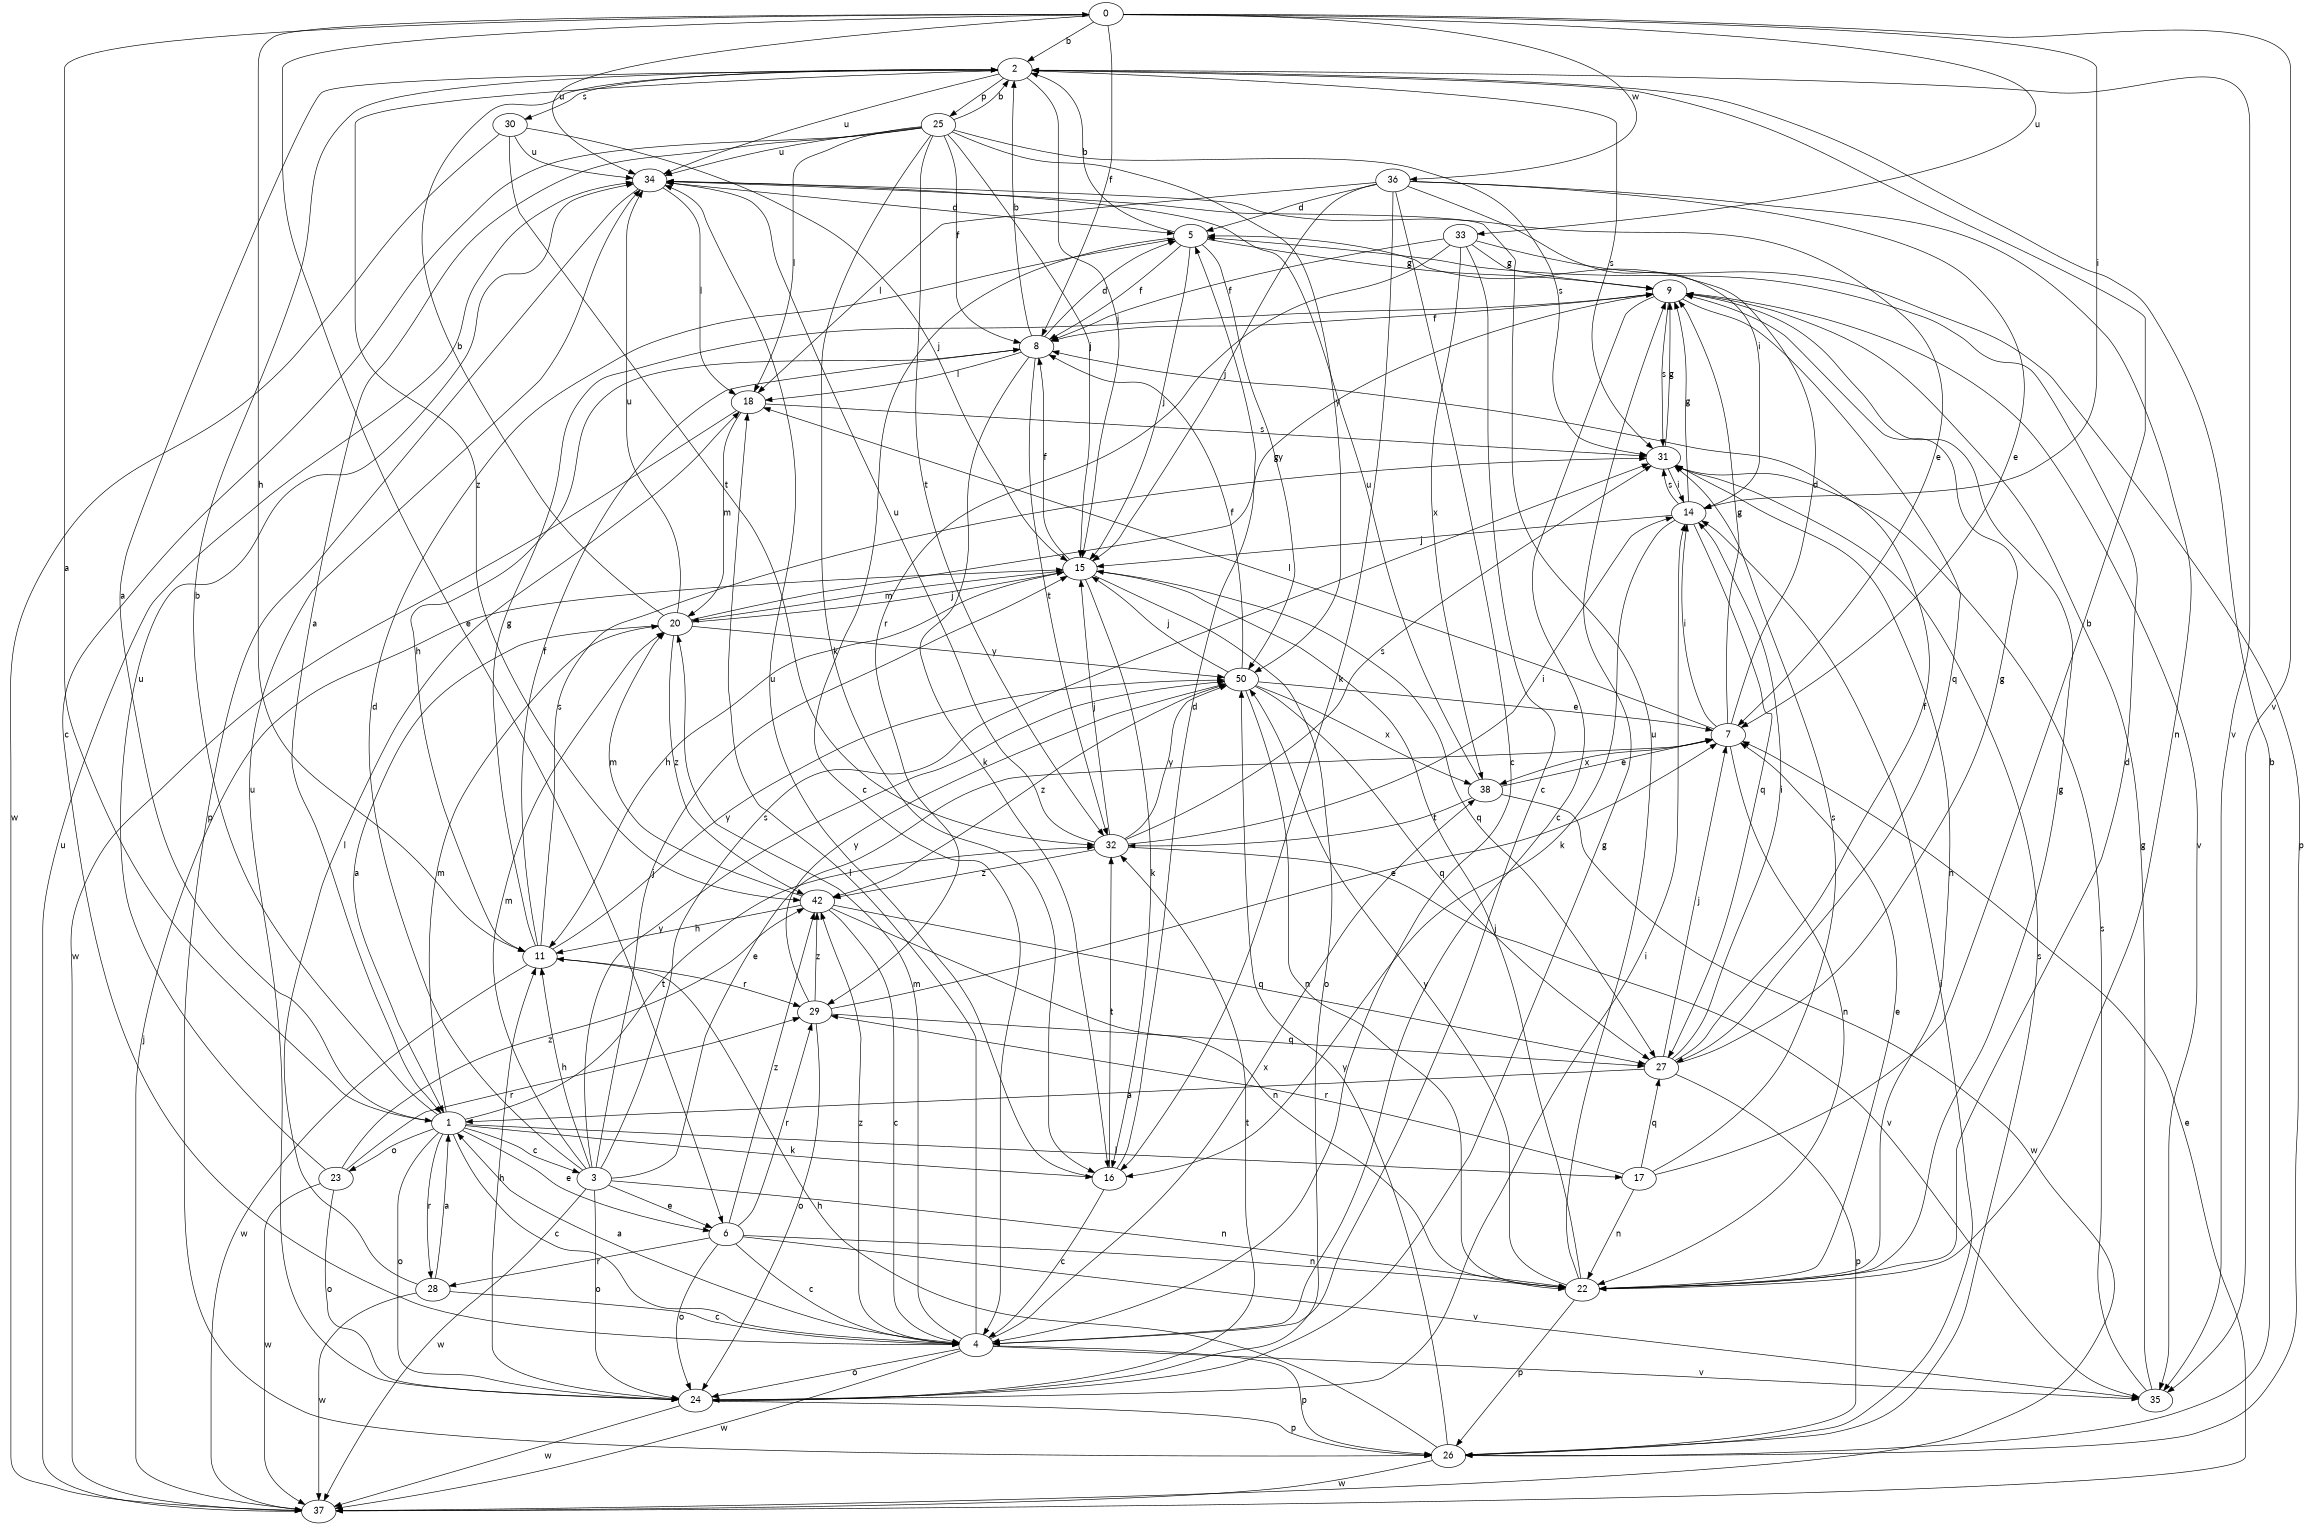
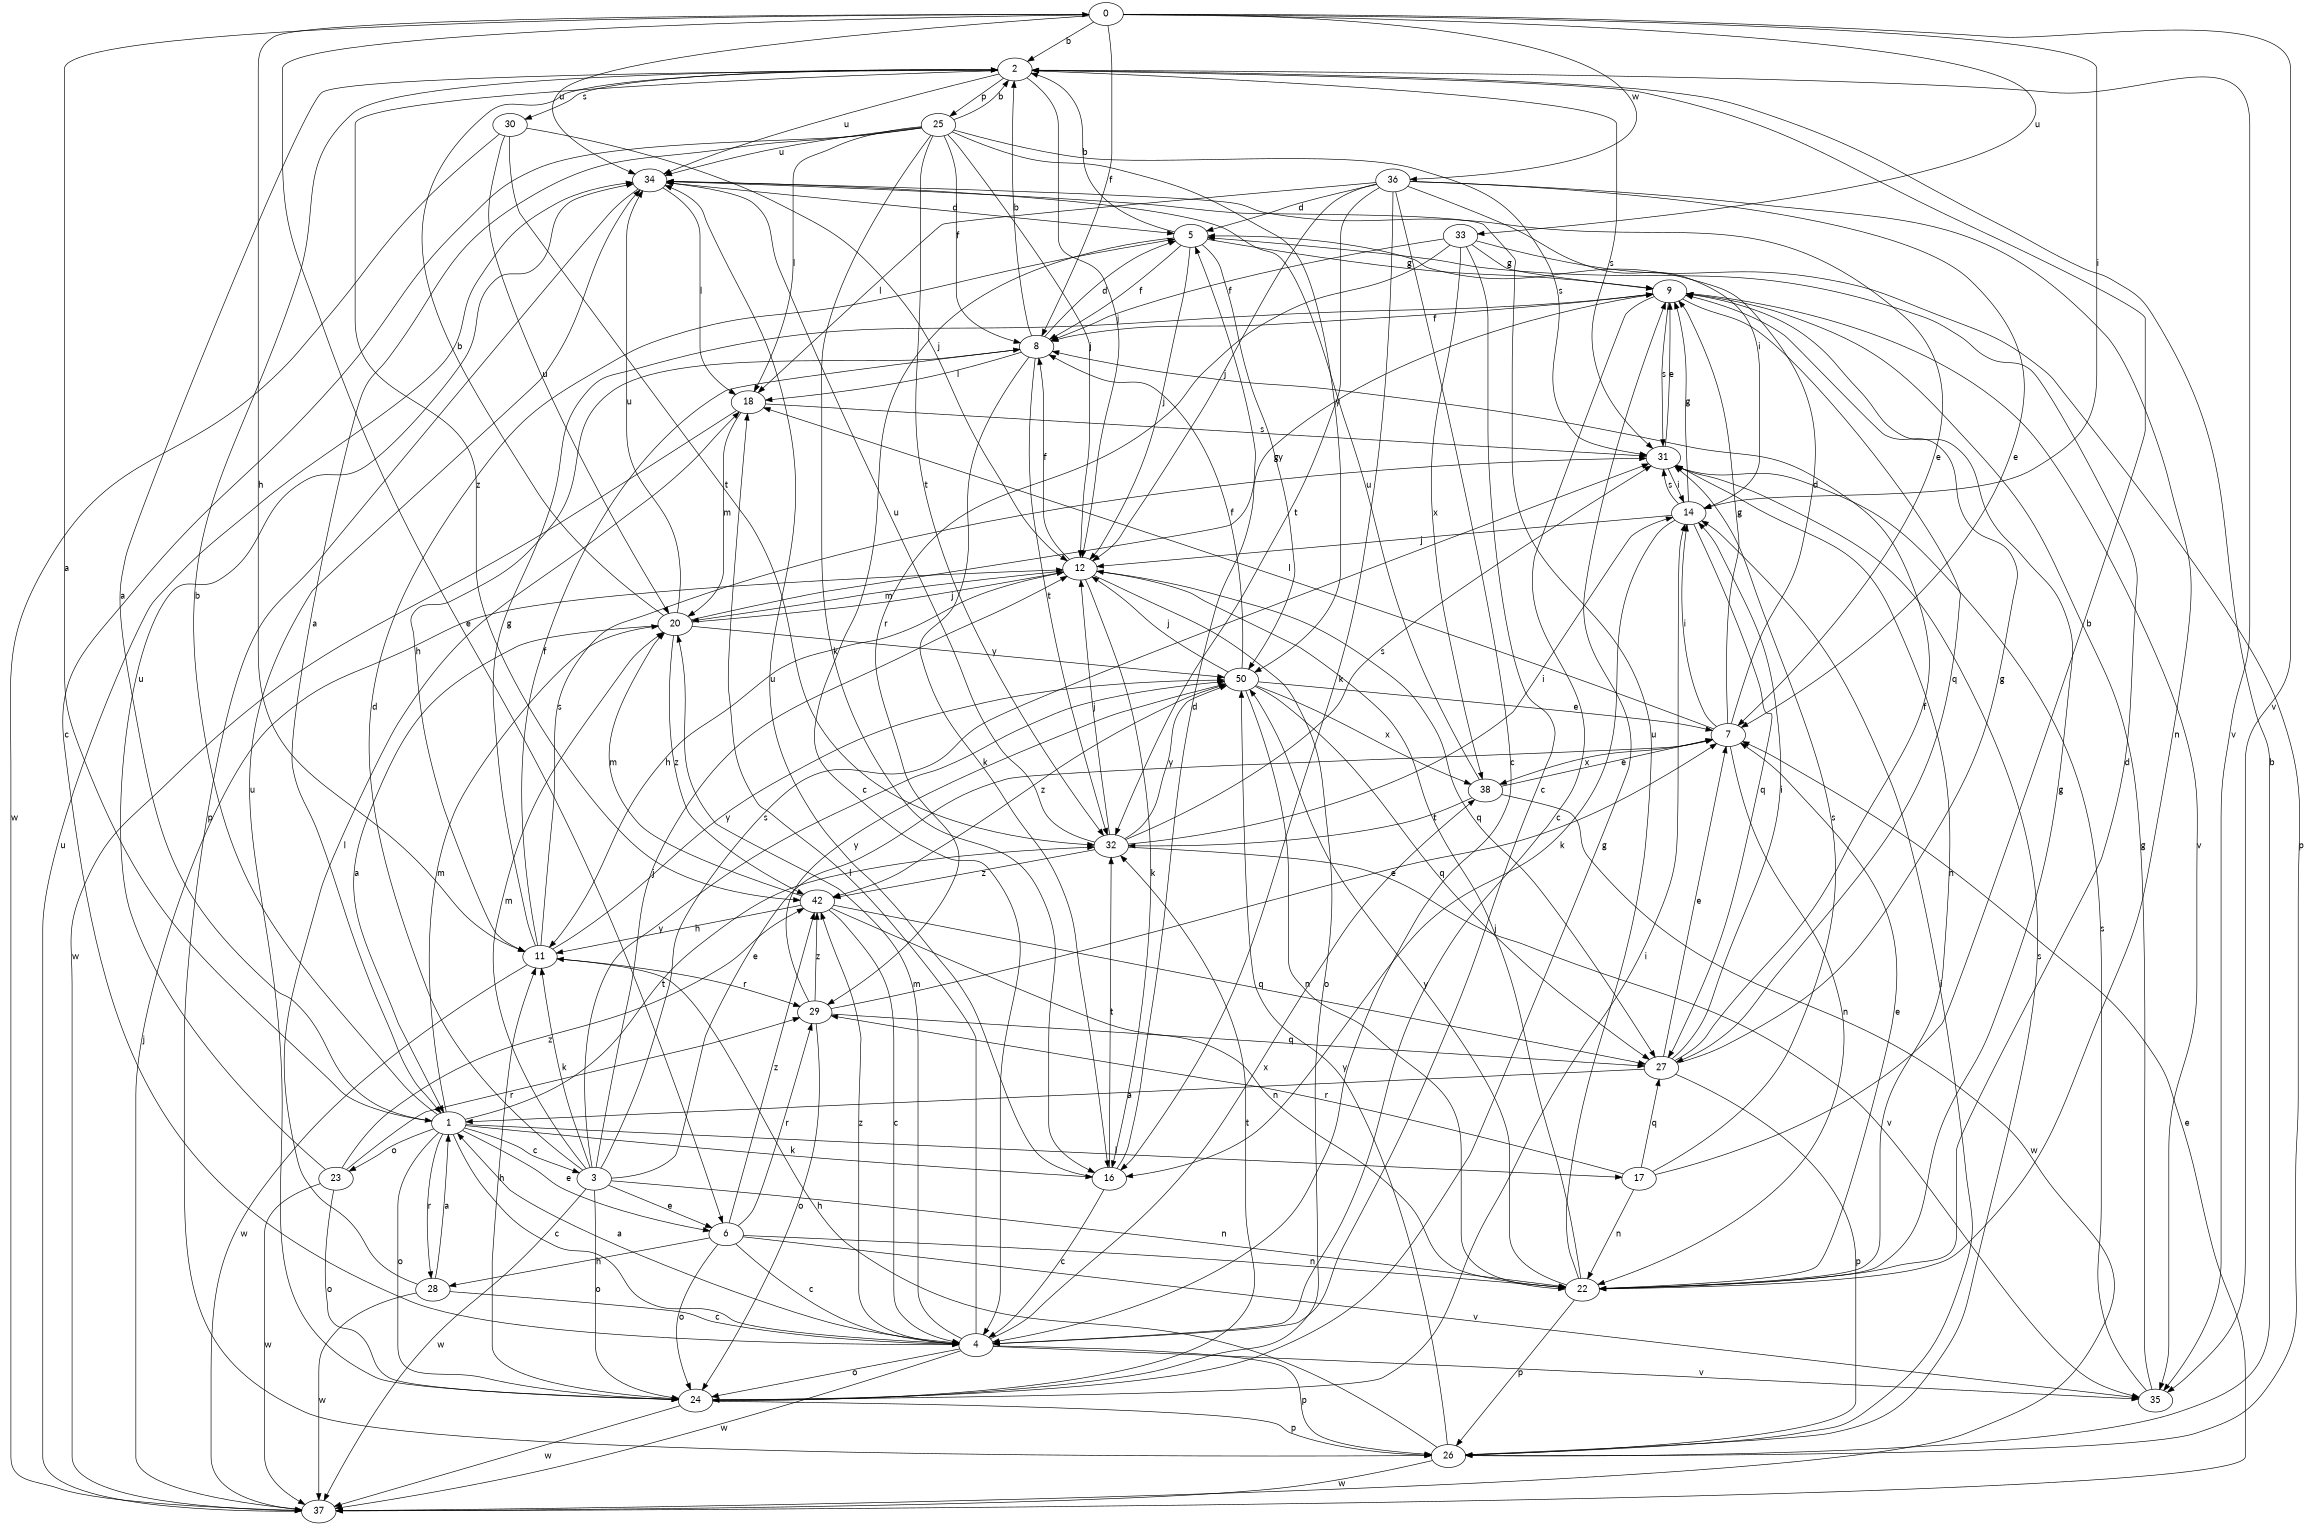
(565, 168) -> (544, 381)
(1672, 375) -> (1672, 375)
none -> (1295, 500)
(1080, 569) -> (1080, 569)
(1699, 901) -> (1699, 901)
(564, 1068) -> (564, 1068)
(599, 1262) -> (599, 1262)
